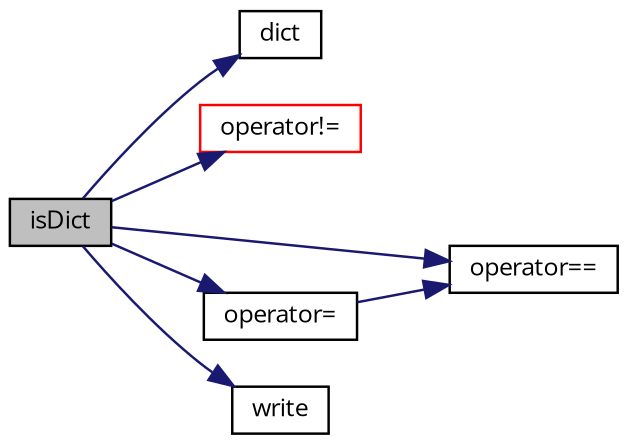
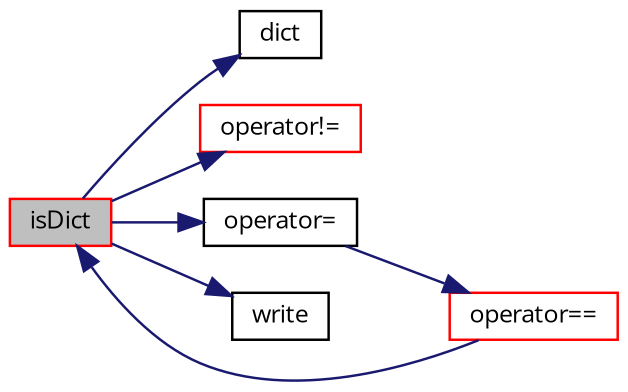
(61, 222) -> (61, 222)
(268, 243) -> (268, 379)
(534, 269) -> (534, 316)
